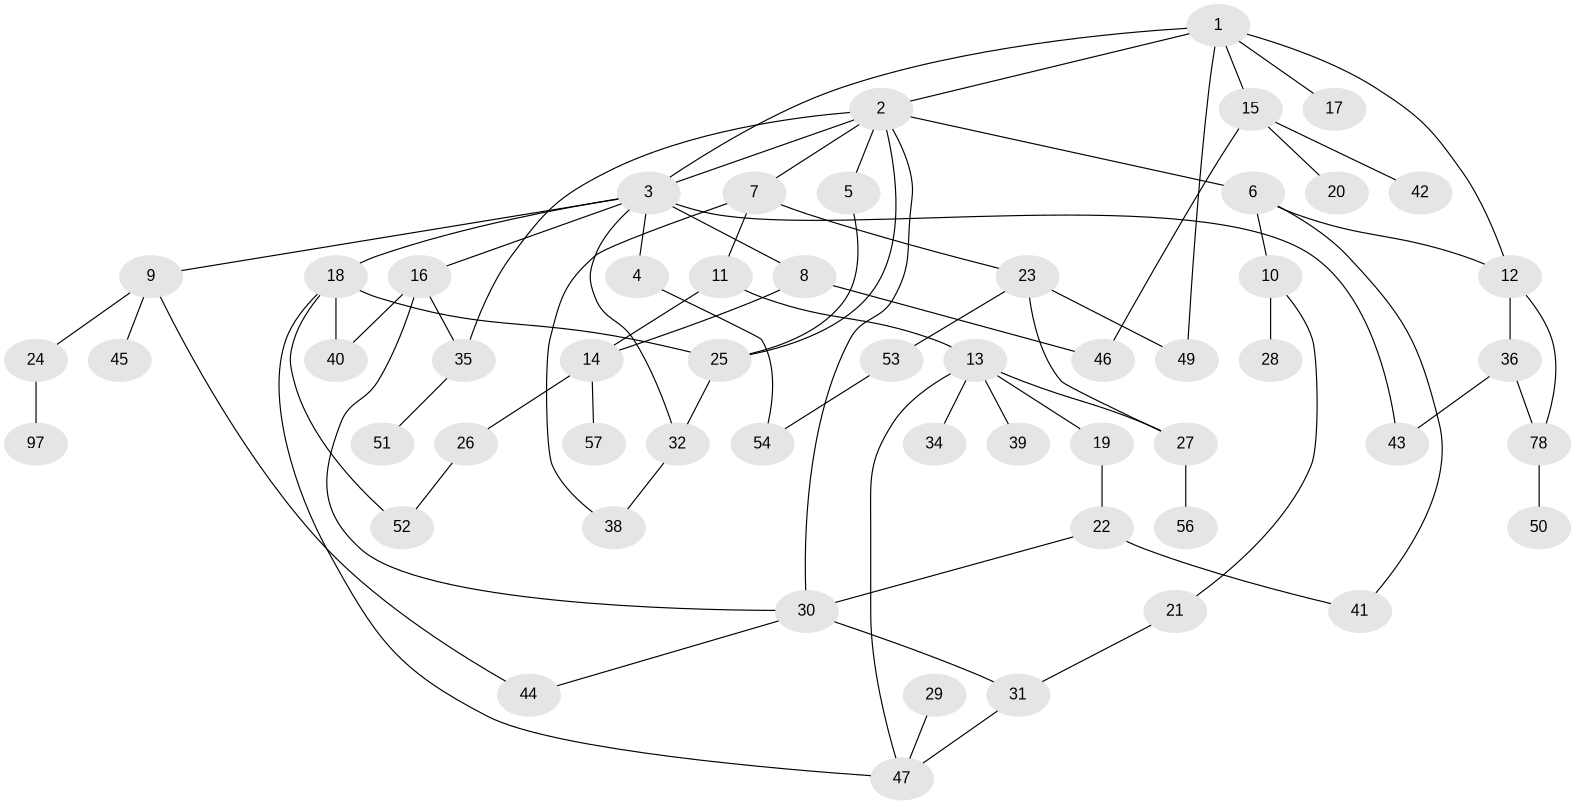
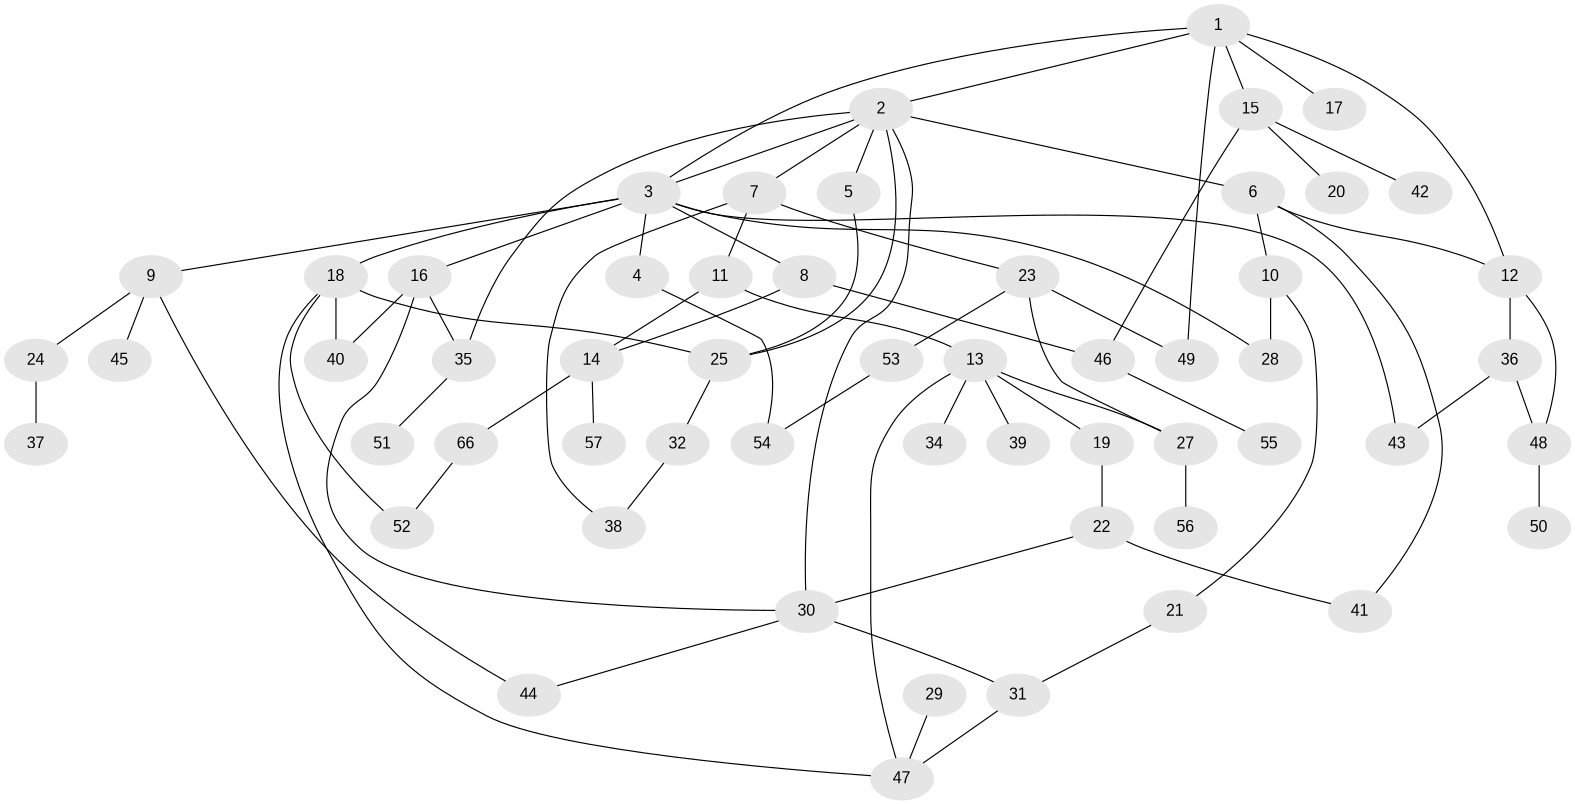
(609, 317) -> (973, 234)
(36, 444) -> (36, 444)
(466, 444) -> (466, 444)
none -> (1269, 444)
(1539, 444) -> (1539, 444)
